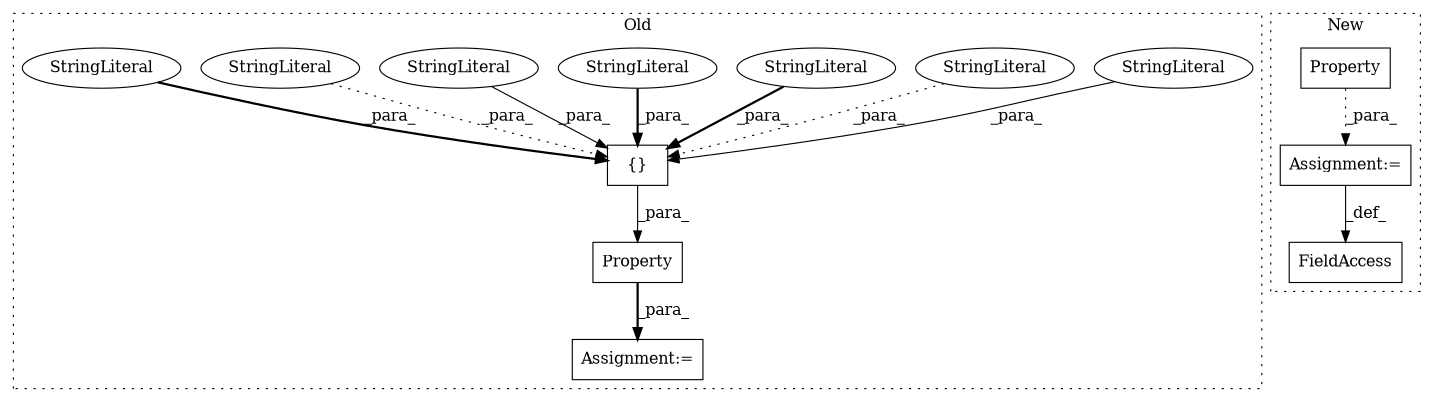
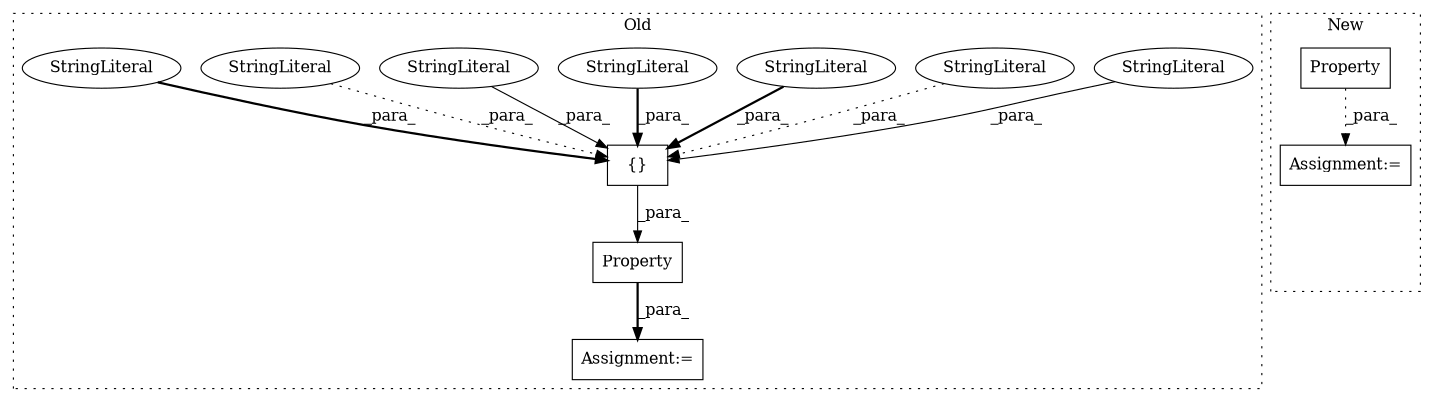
(1346, 262) -> none
